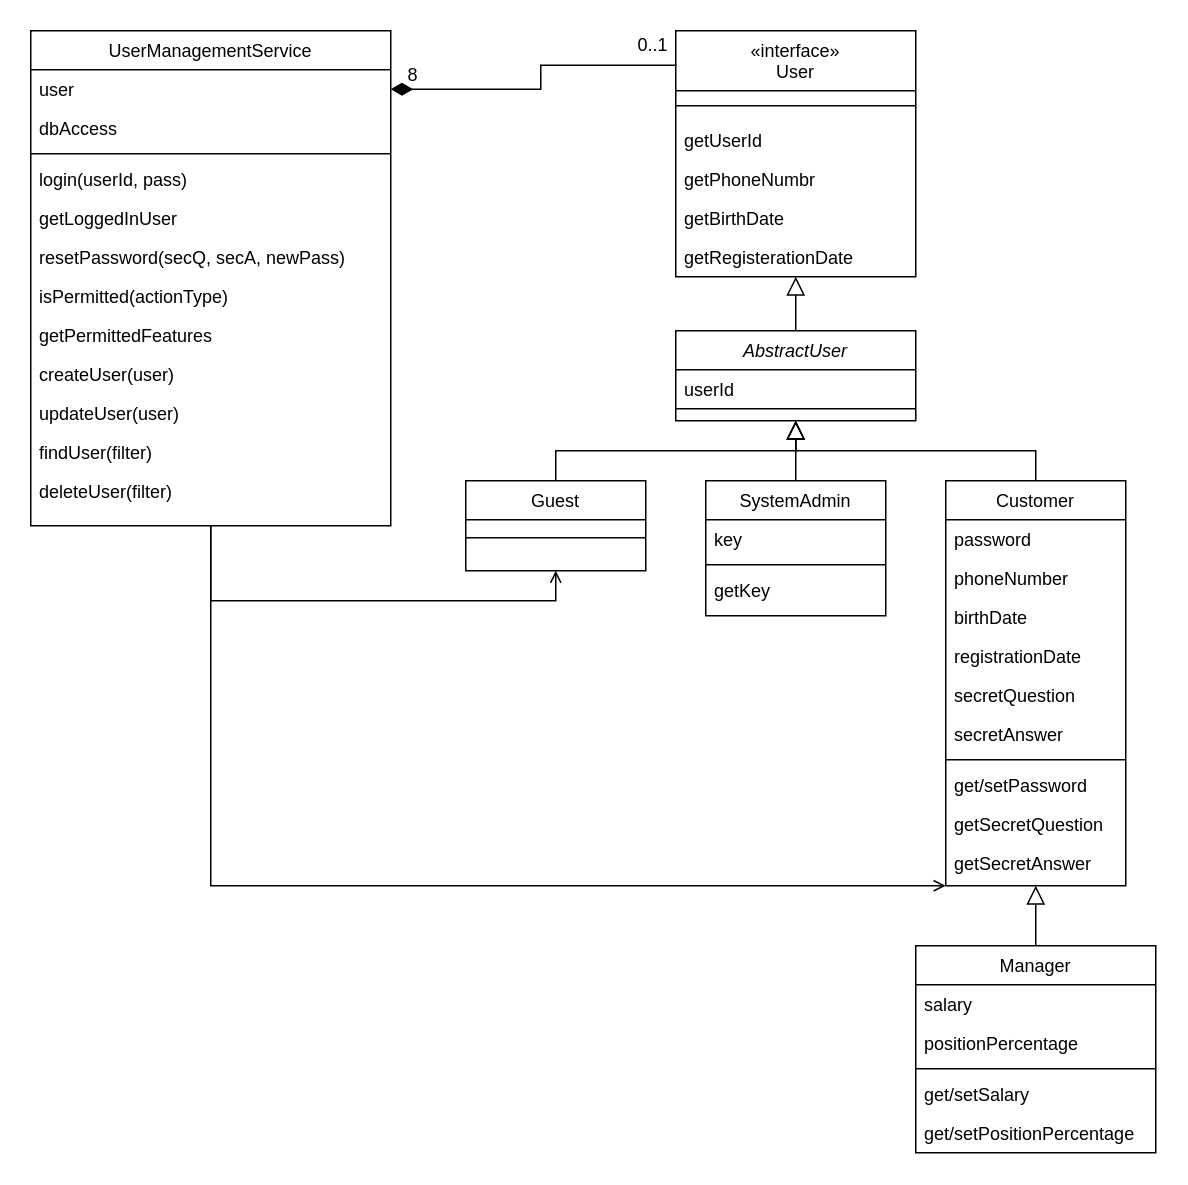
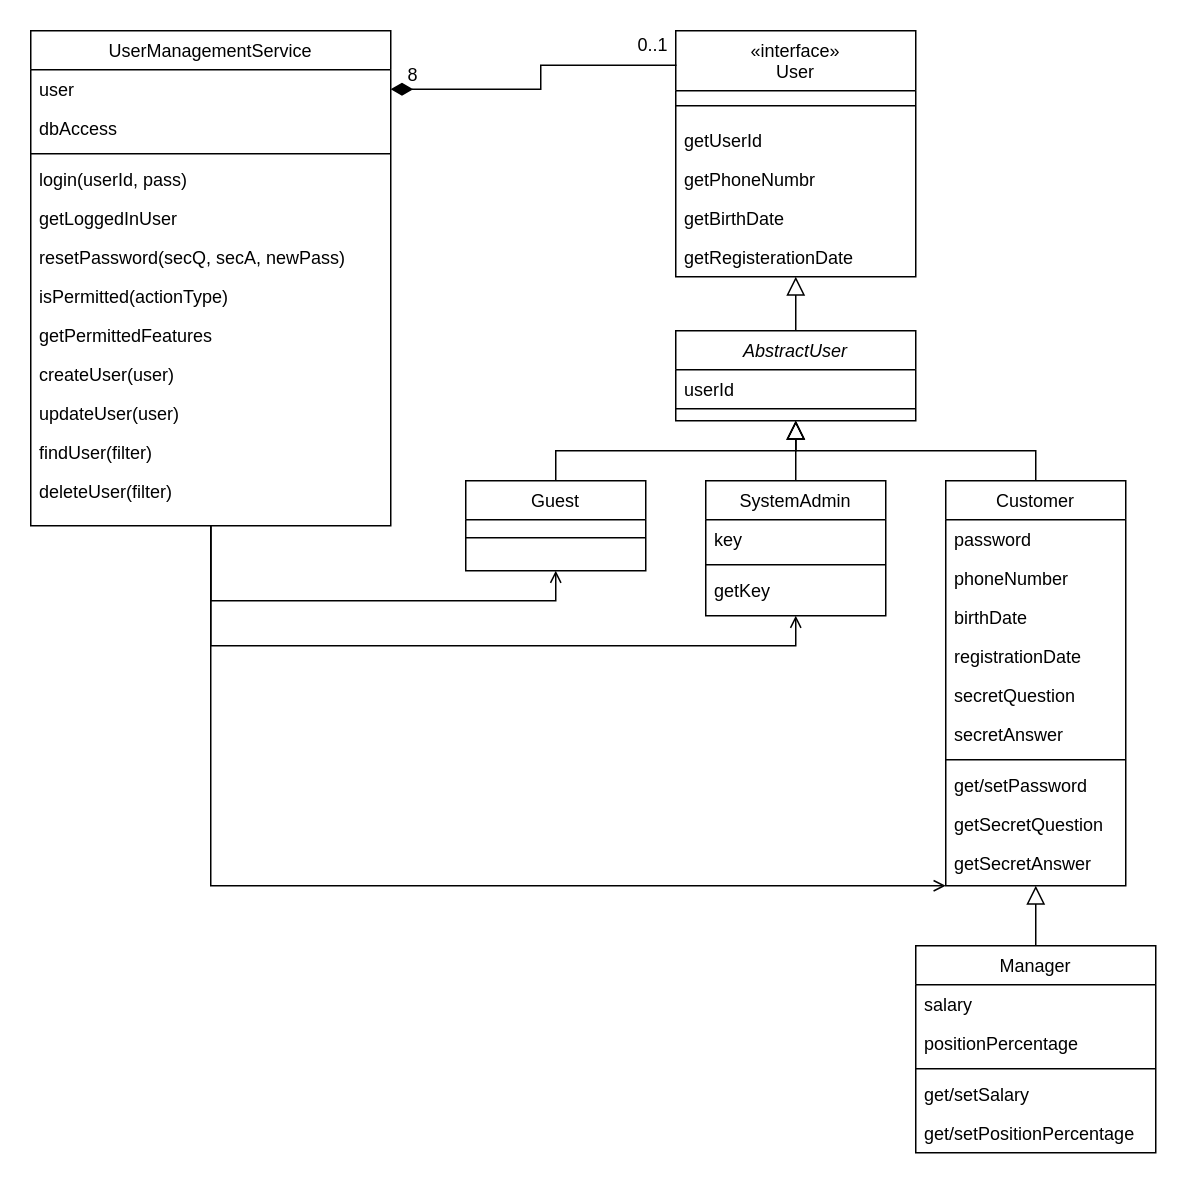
none -> (517, 646)
